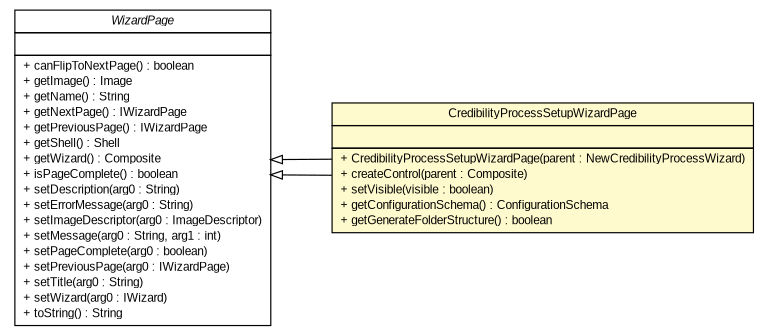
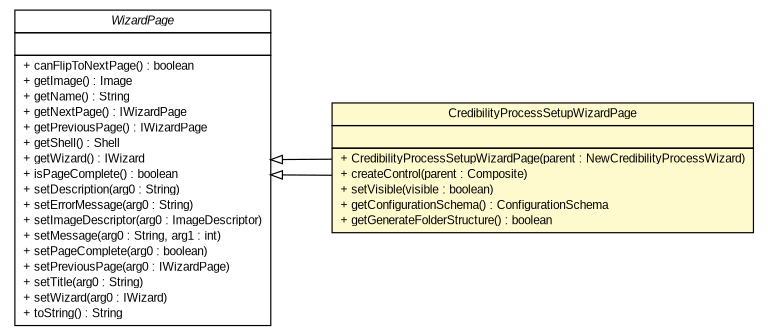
(92, 159) -> (85, 159)
